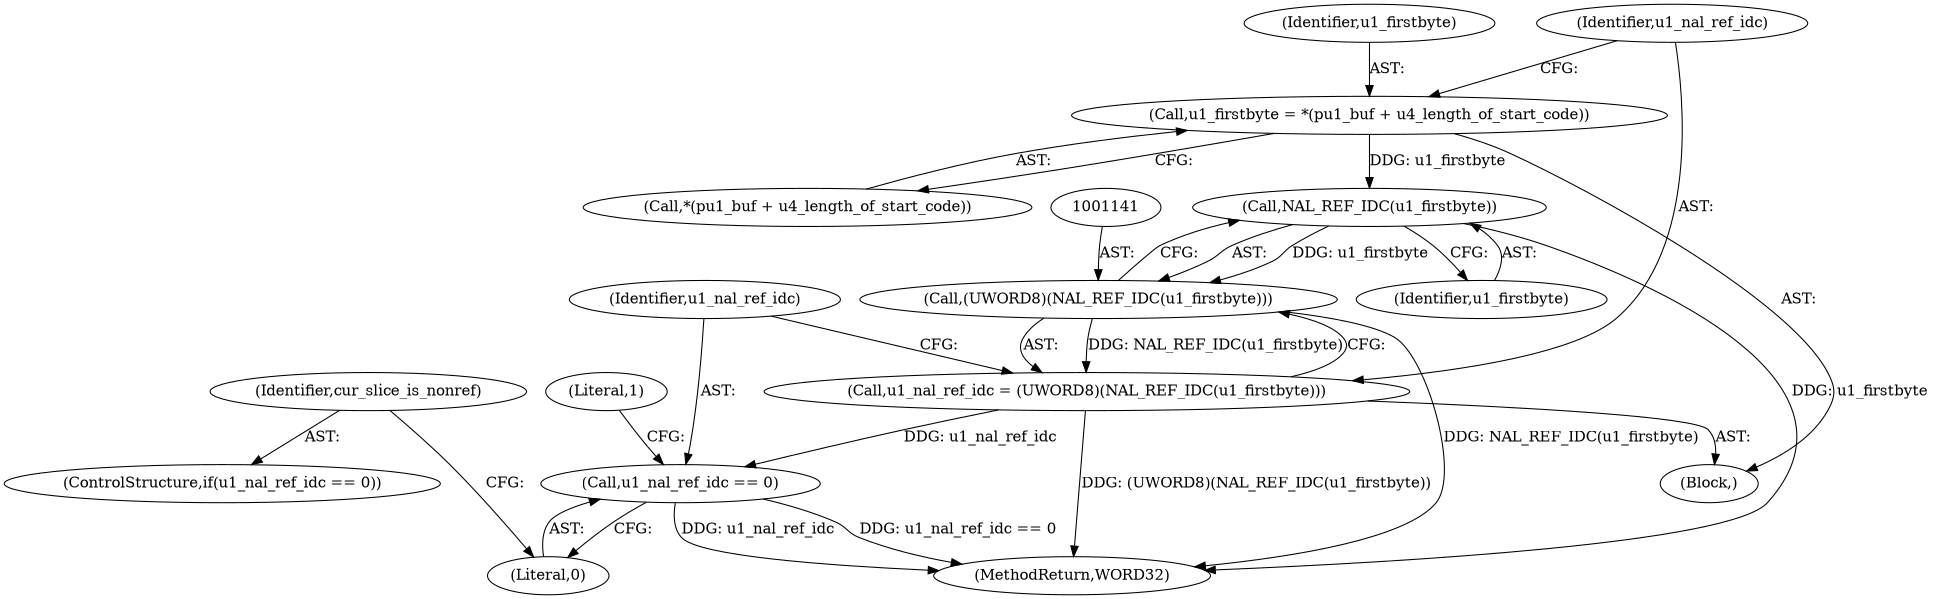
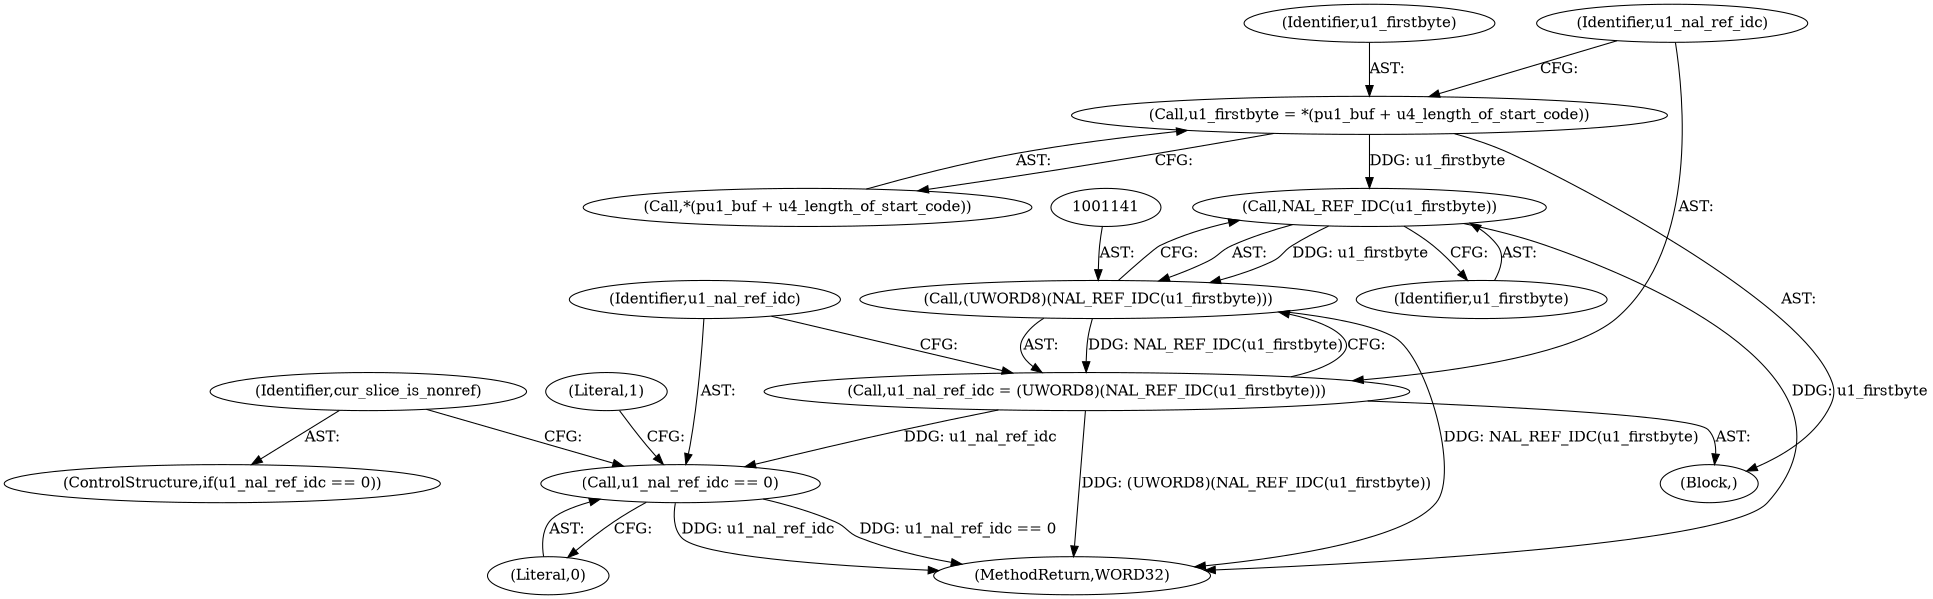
(462, 477) -> (520, 436)
